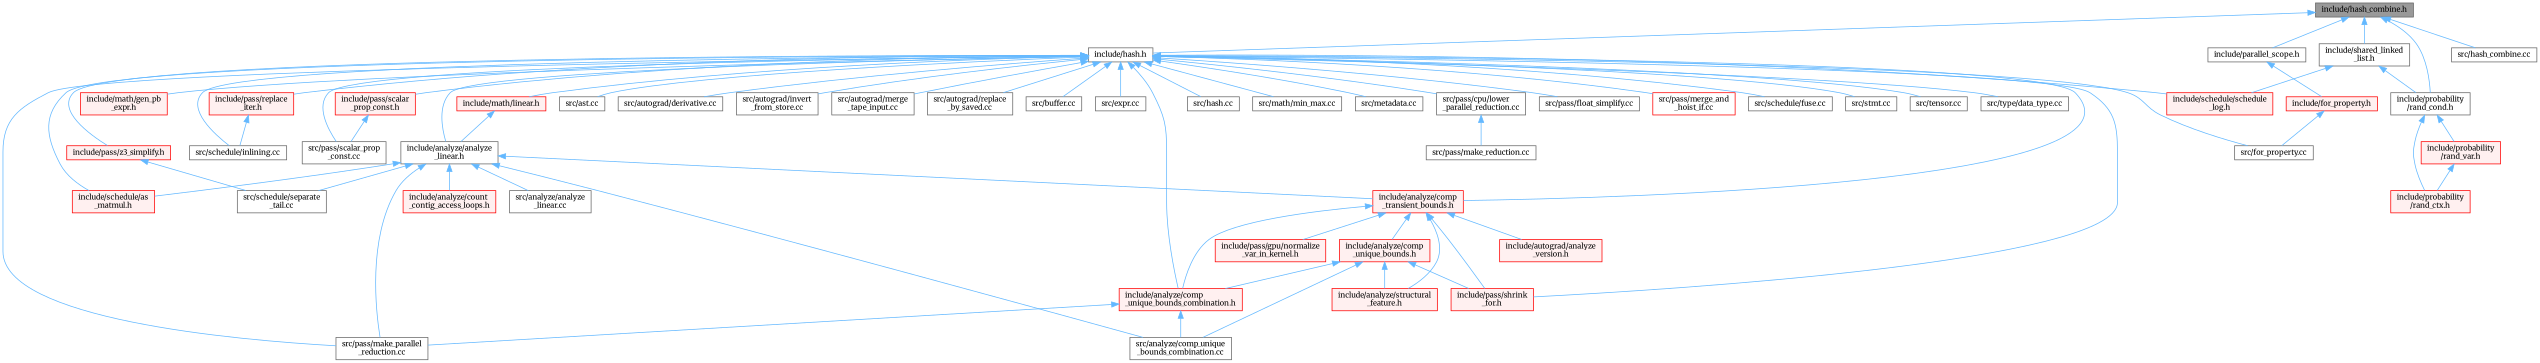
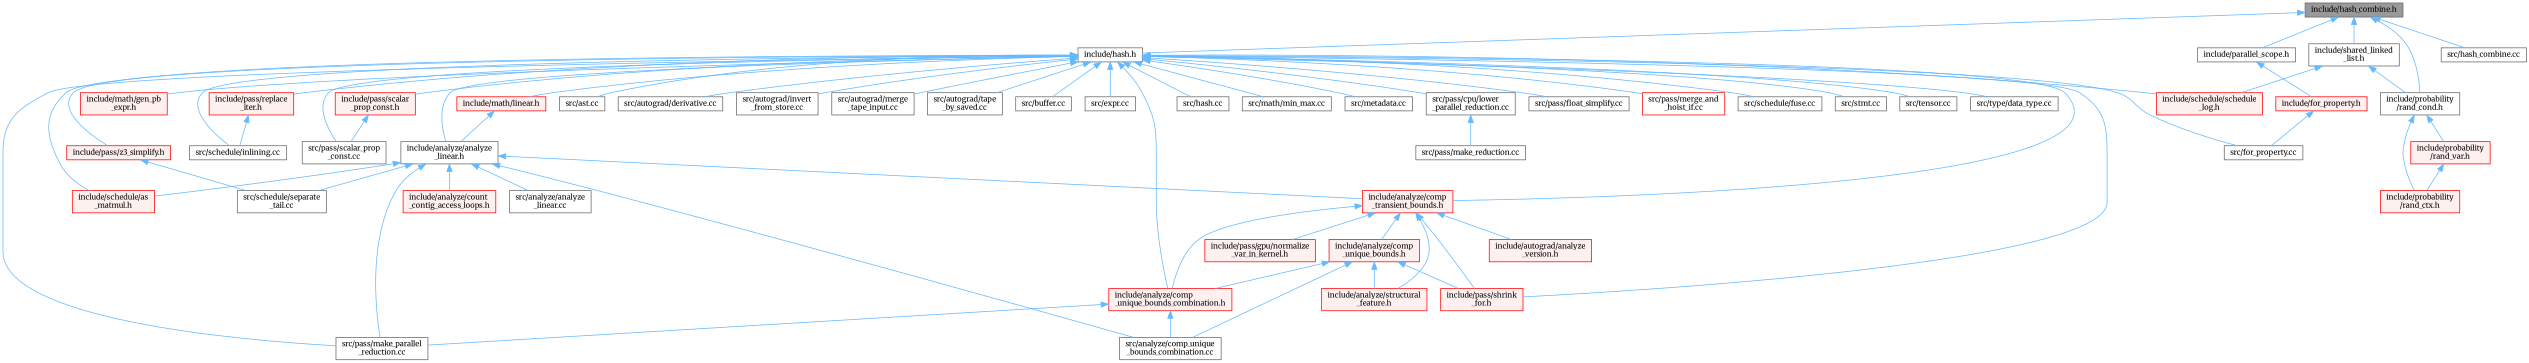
(970, 104) -> (965, 104)
